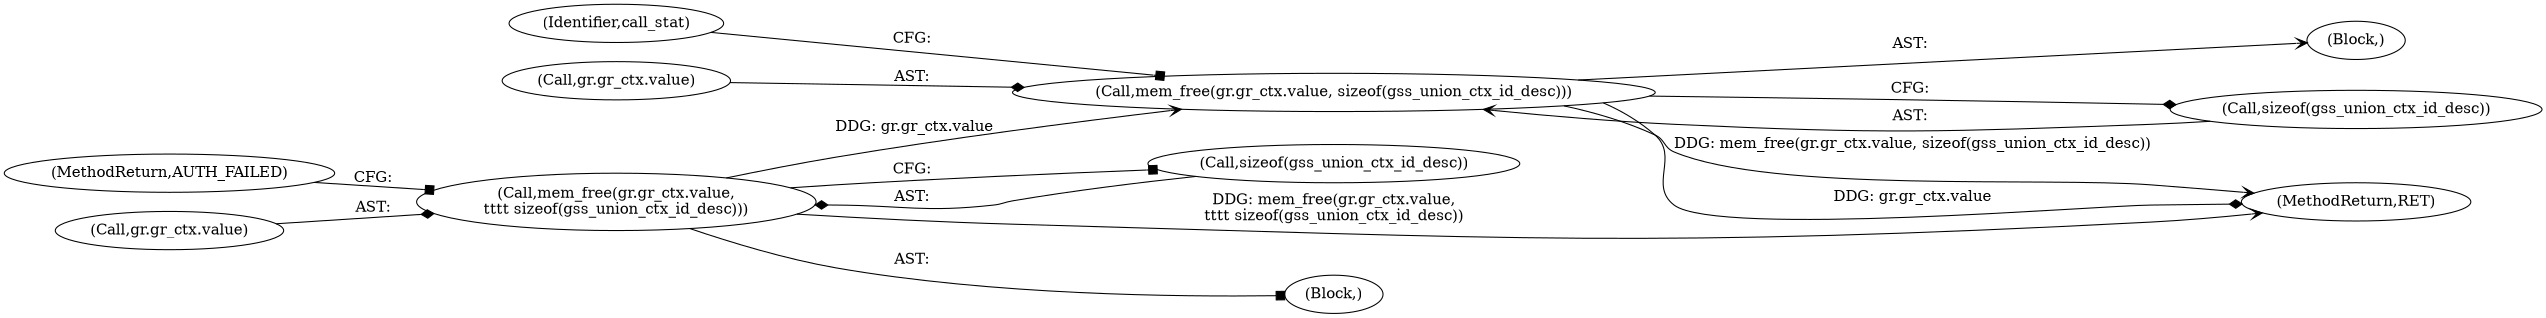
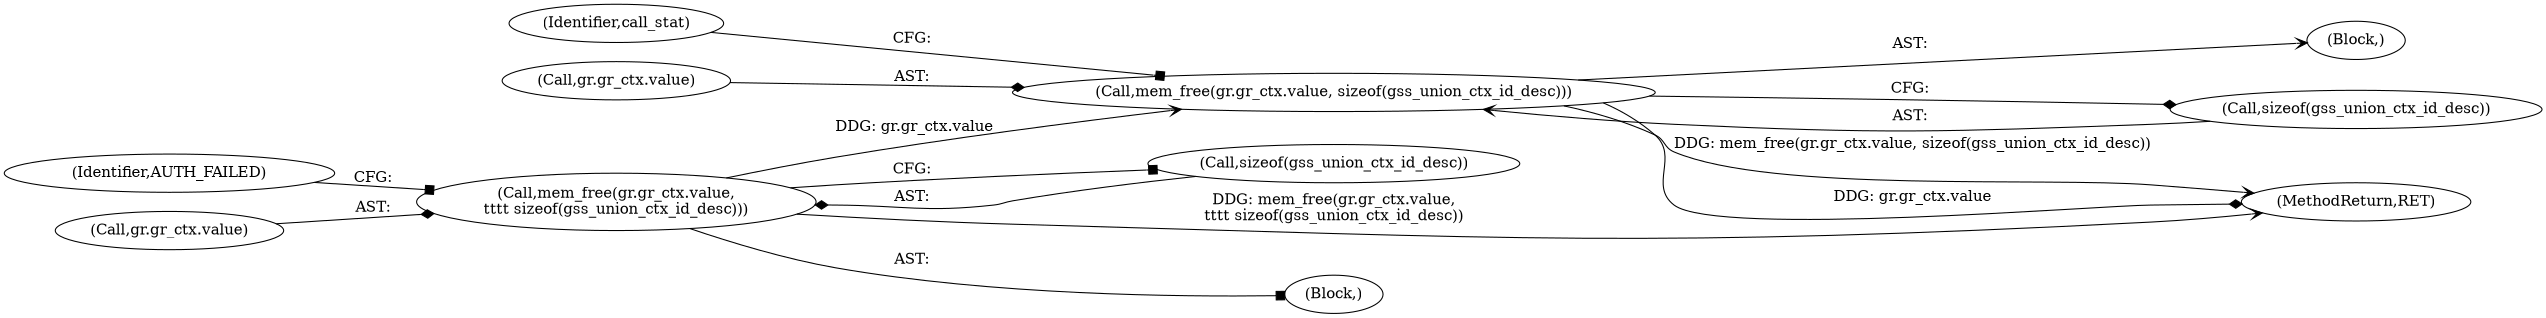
(169, 173) -> (169, 173)
